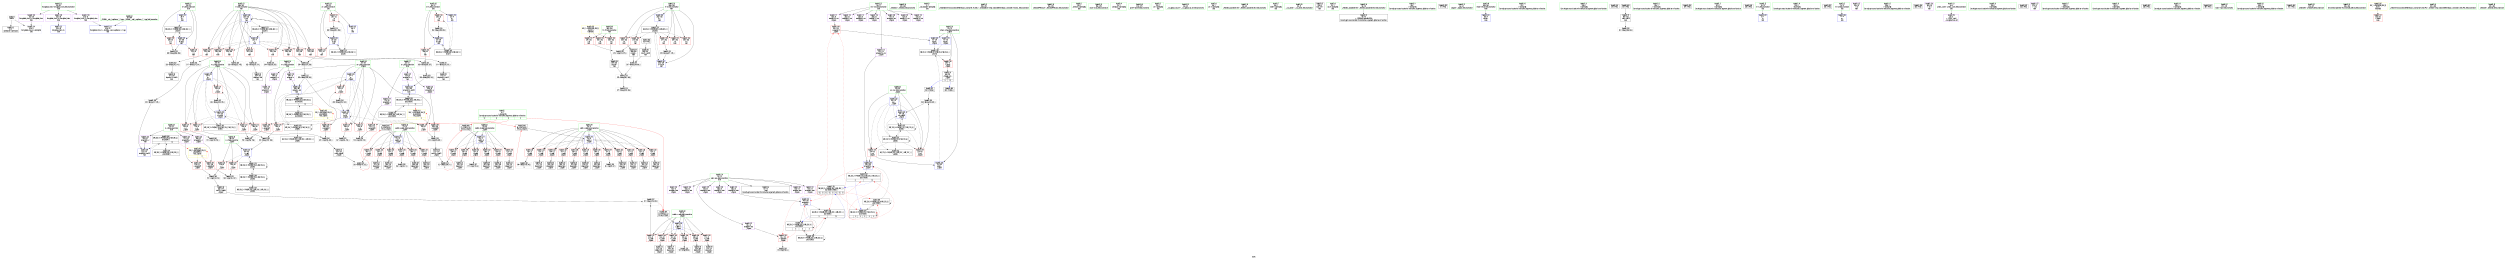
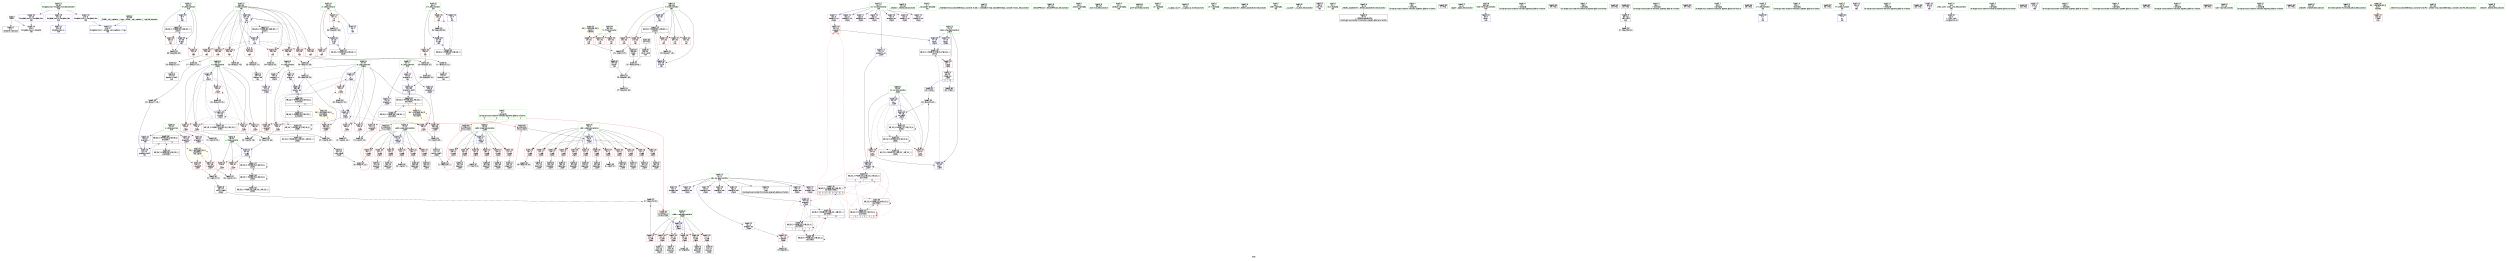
none -> (1553, 6)
